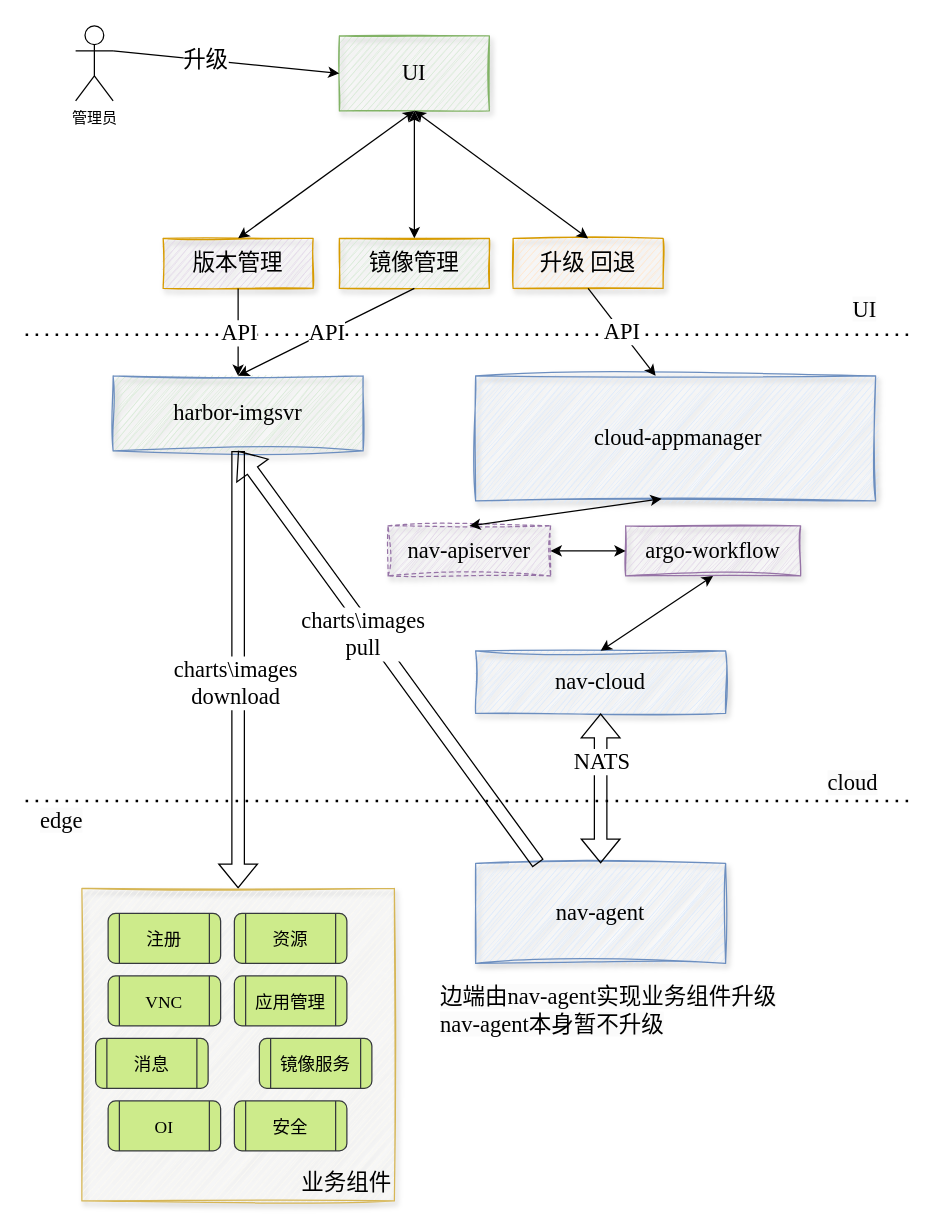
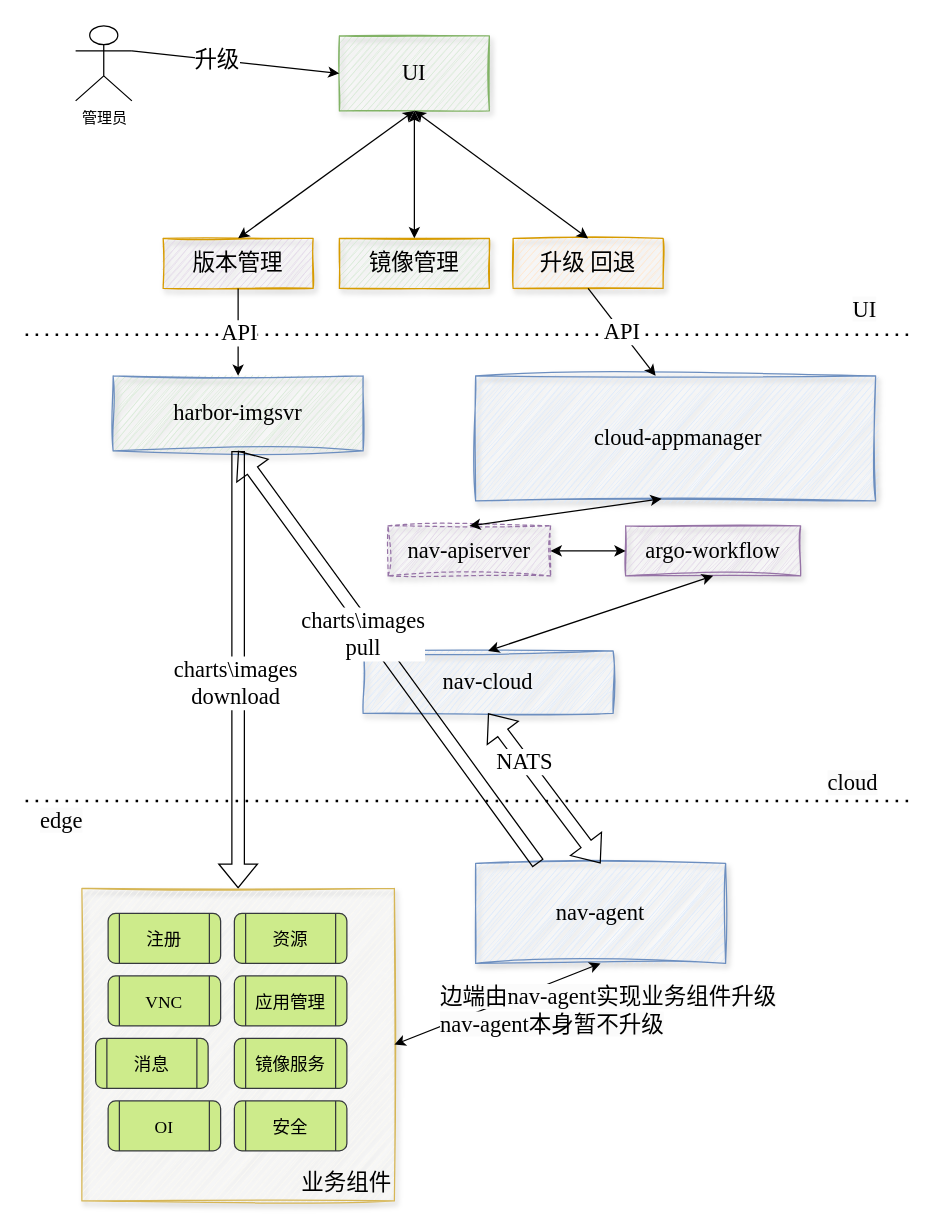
(94, 63) -> (104, 63)
(369, 310) -> none
(601, 682) -> (488, 682)
none -> (569, 976)
(316, 1063) -> (291, 1063)
